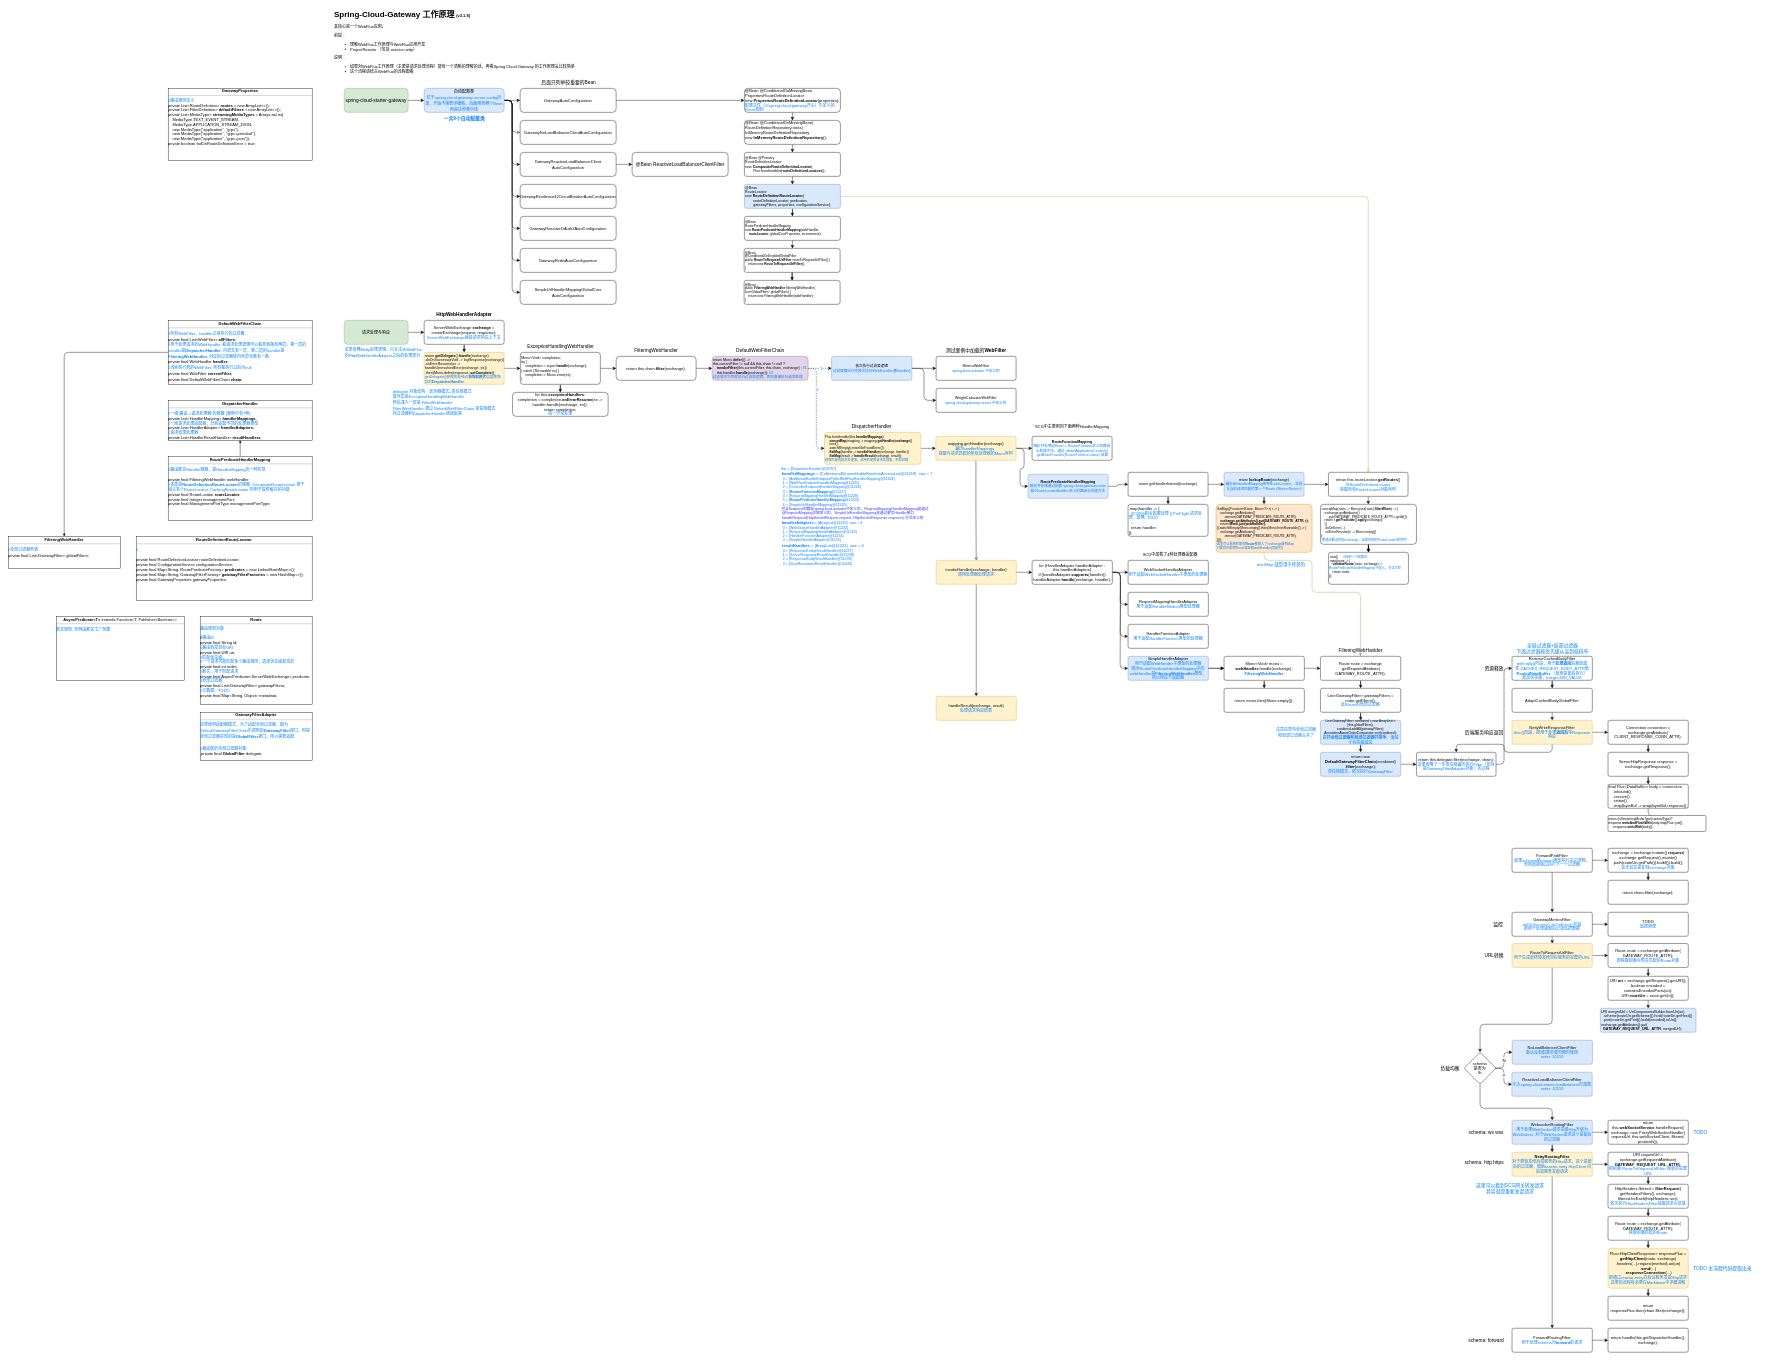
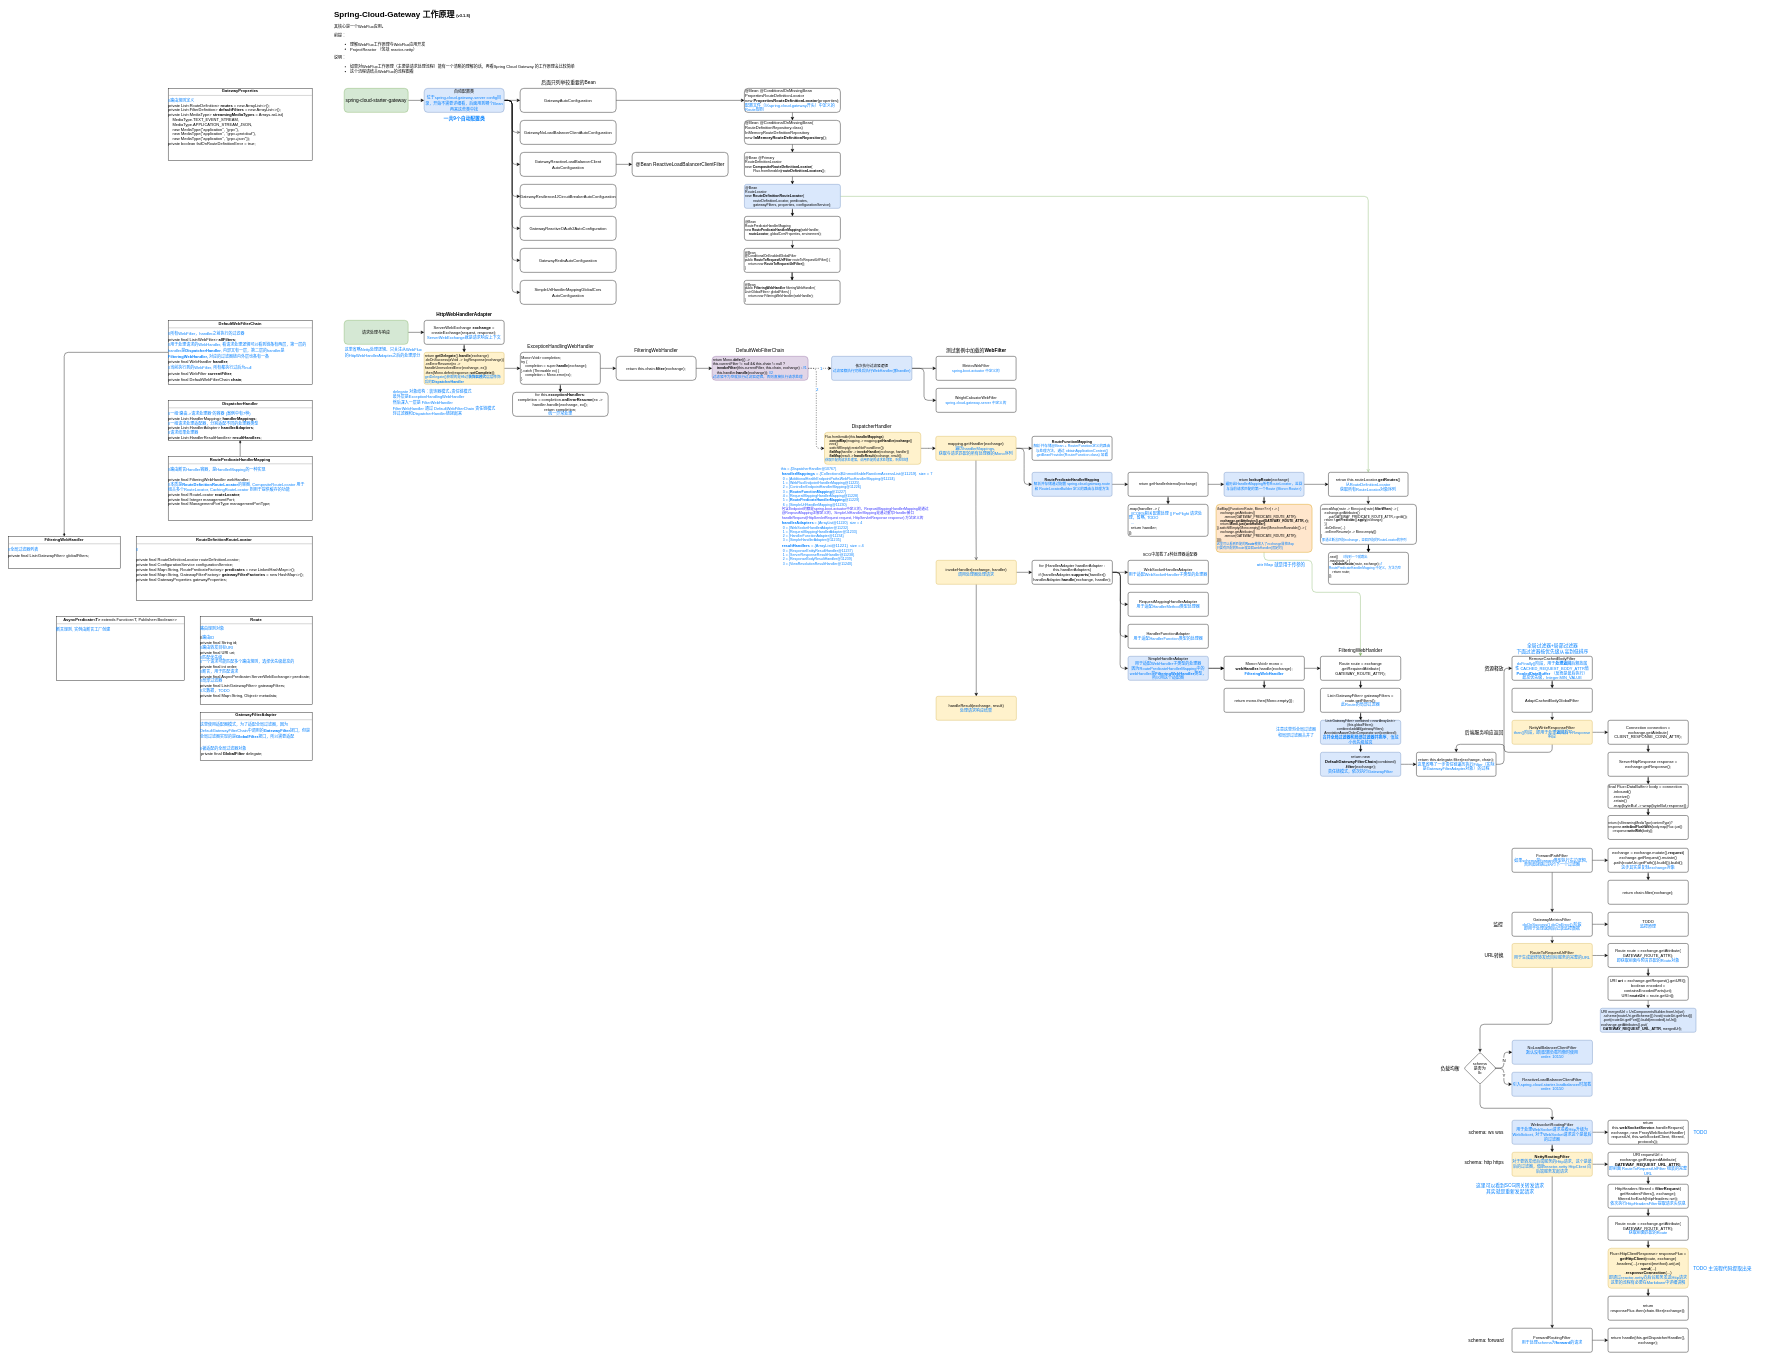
(1072, 426) -> none
(1068, 486) -> (1072, 484)
(1657, 823) -> (1648, 827)
